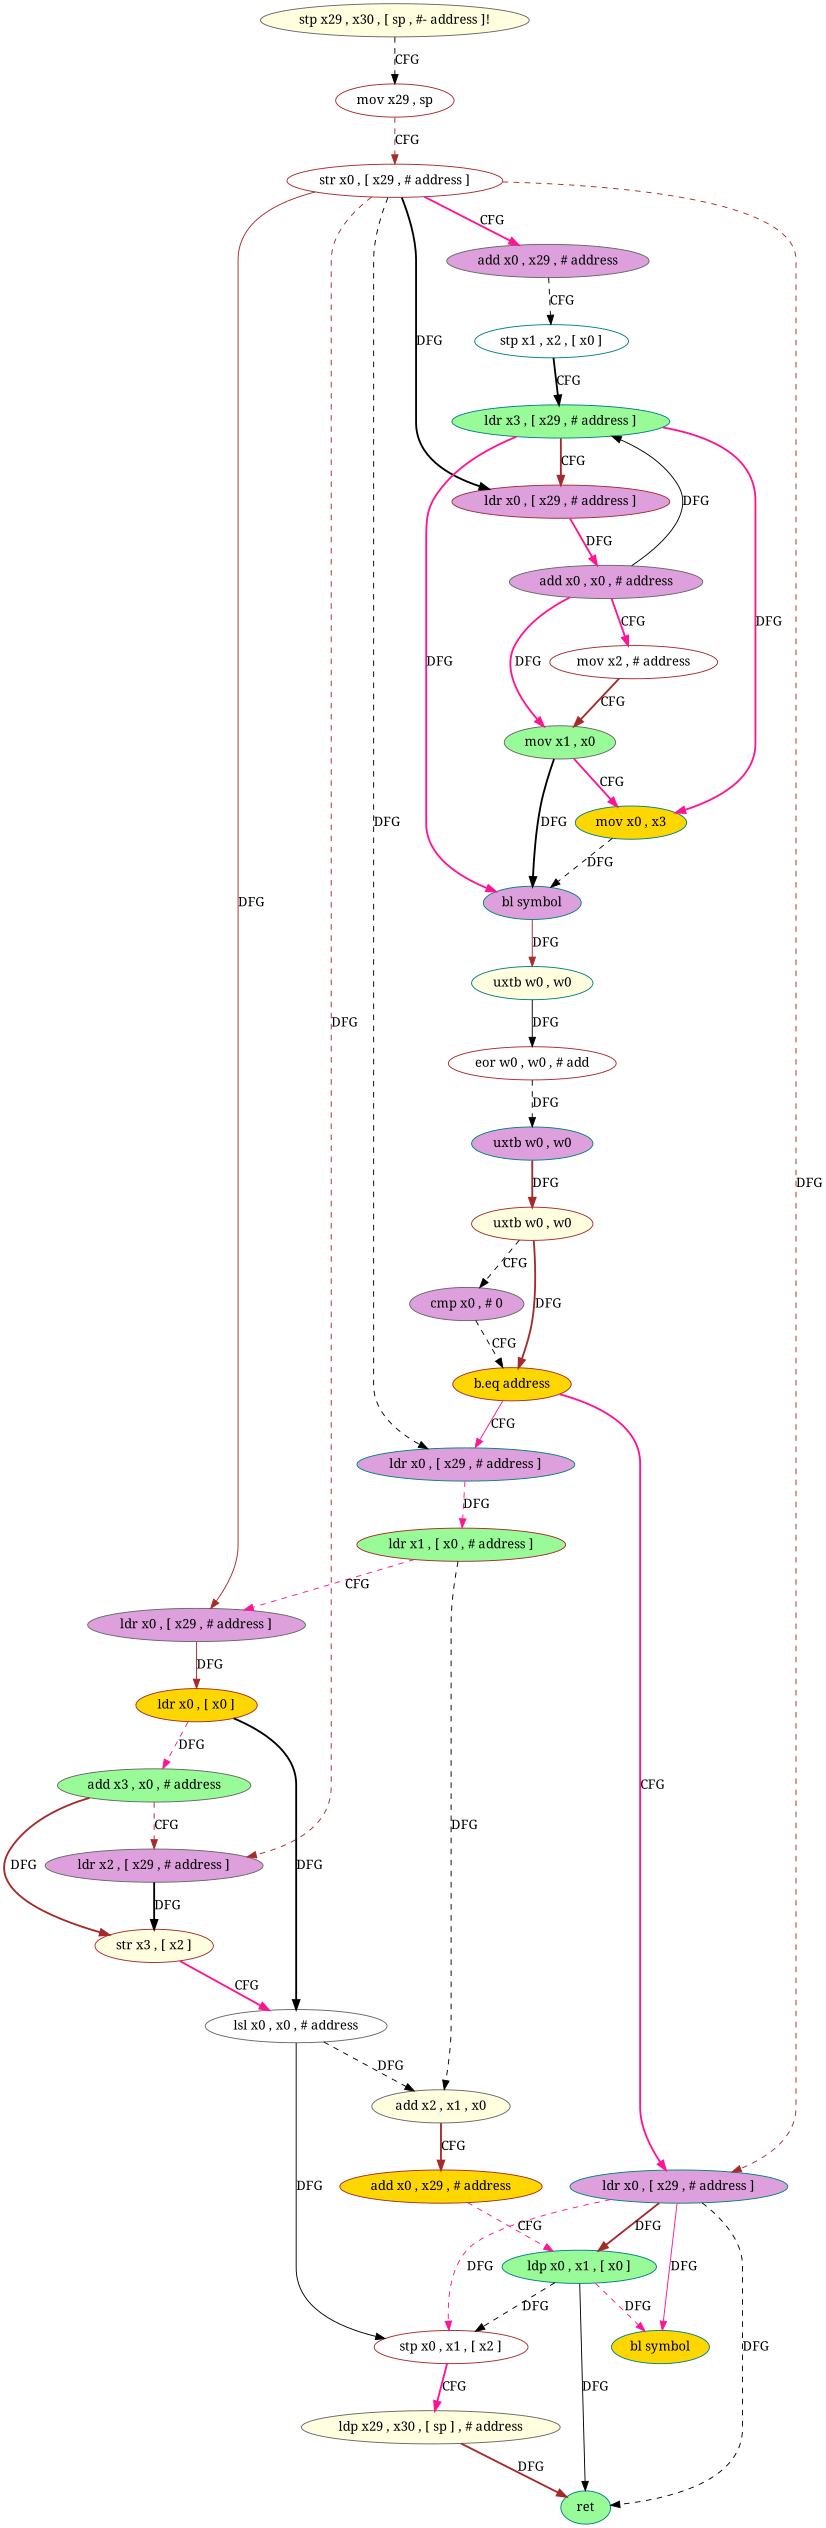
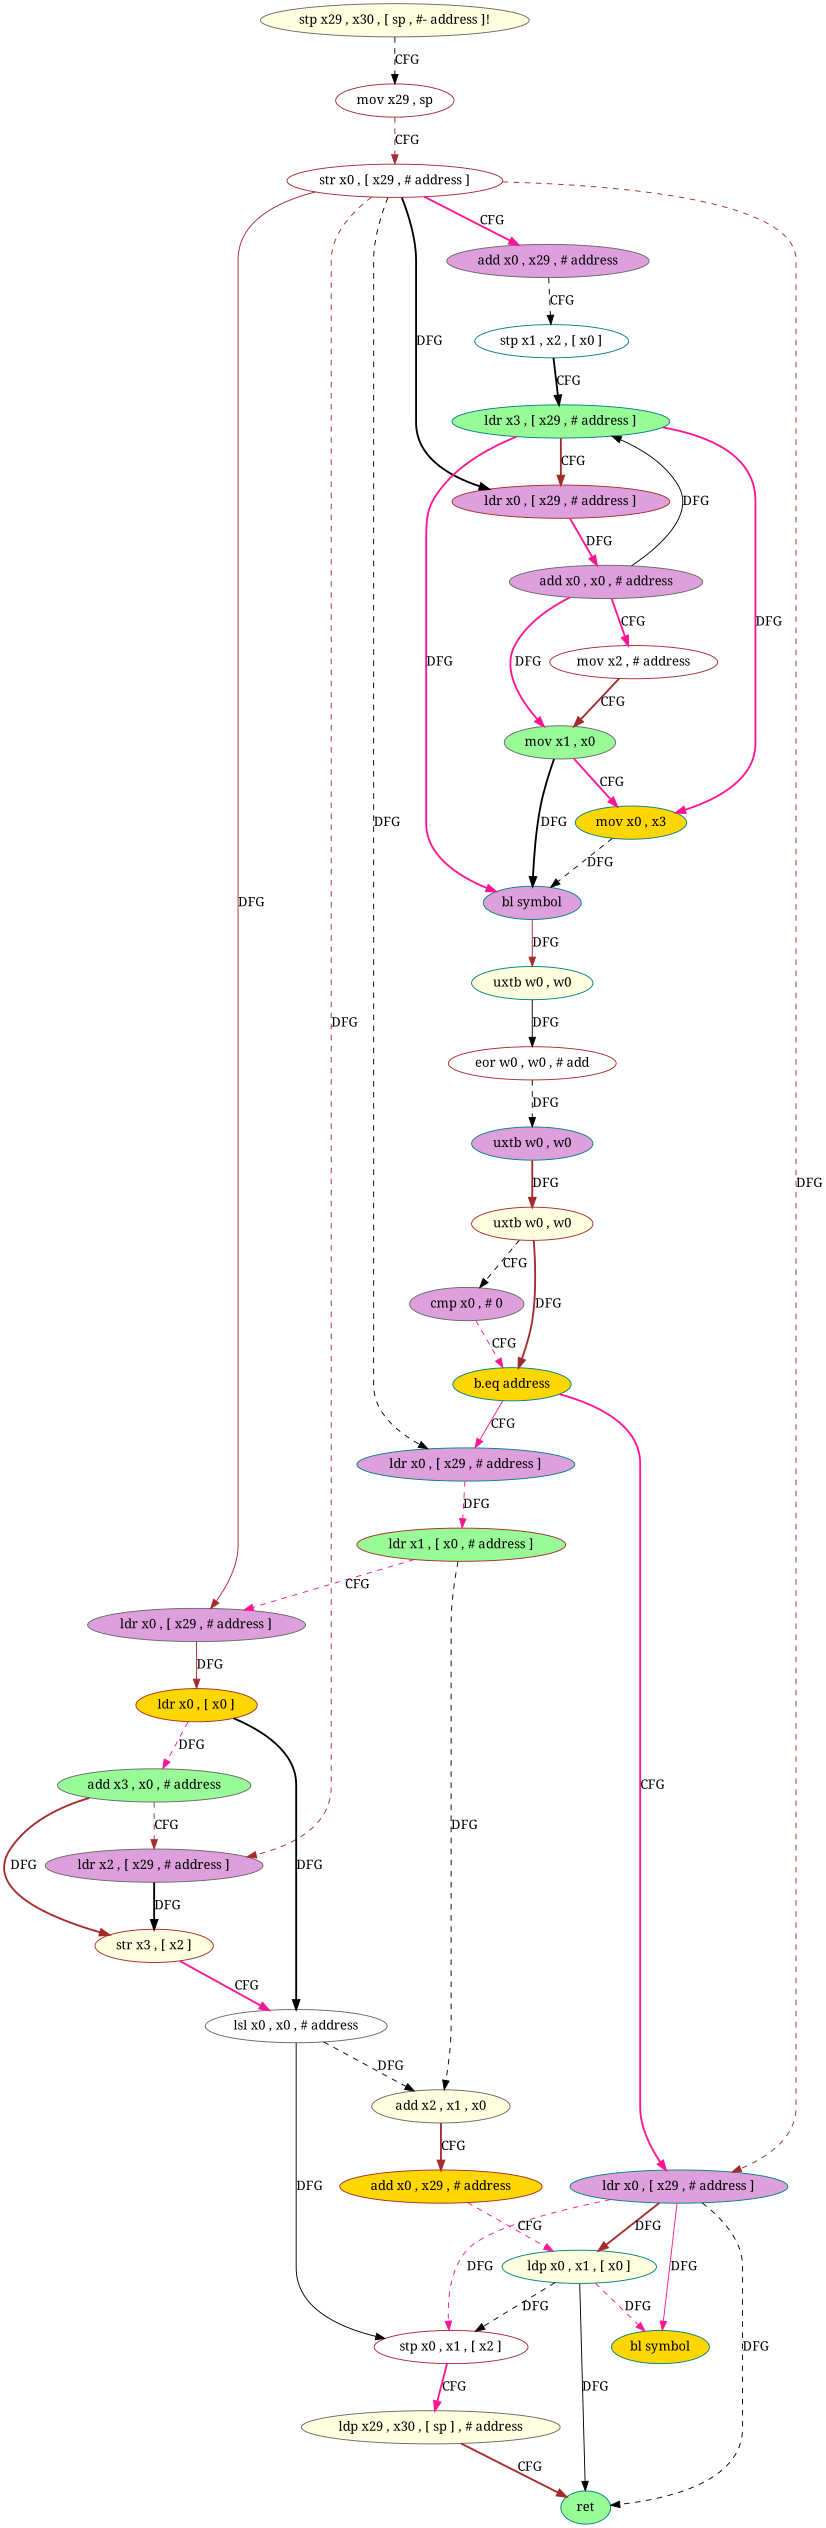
(487, 1340) -> (487, 1340)
(512, 1384) -> (512, 1384)
(579, 2267) -> (579, 2267)
(531, 2467) -> (530, 2467)
